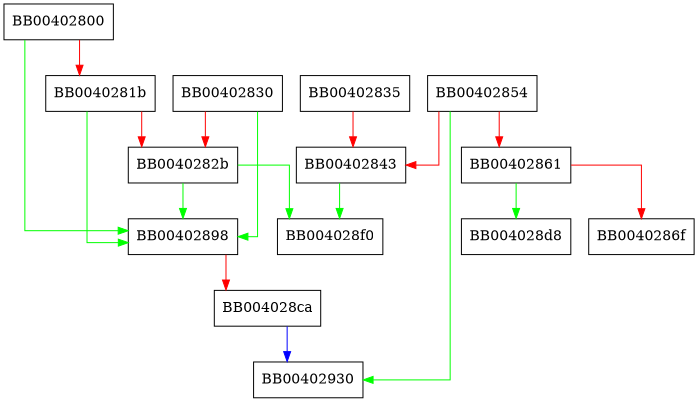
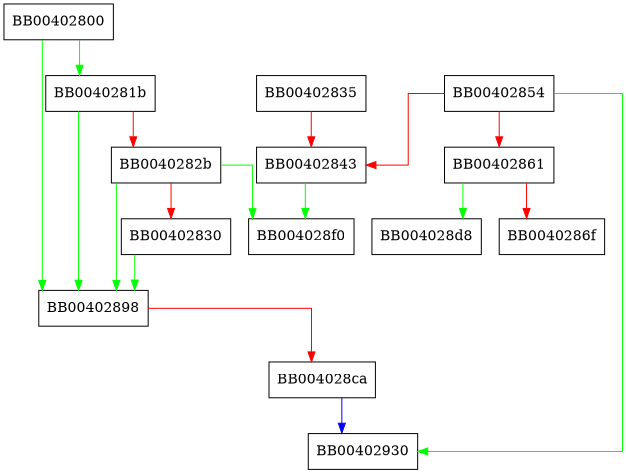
(80, 53) -> (80, 53)
(205, 124) -> (171, 196)
